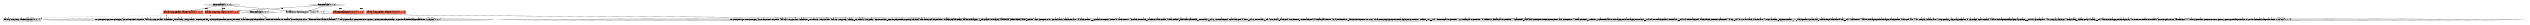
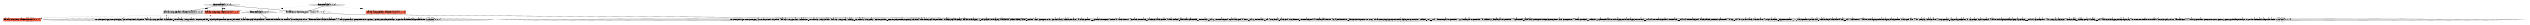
(279, 8) -> (279, 8)
(183, 12) -> (183, 12)
(349, 12) -> none
(22, 20) -> (22, 20)
